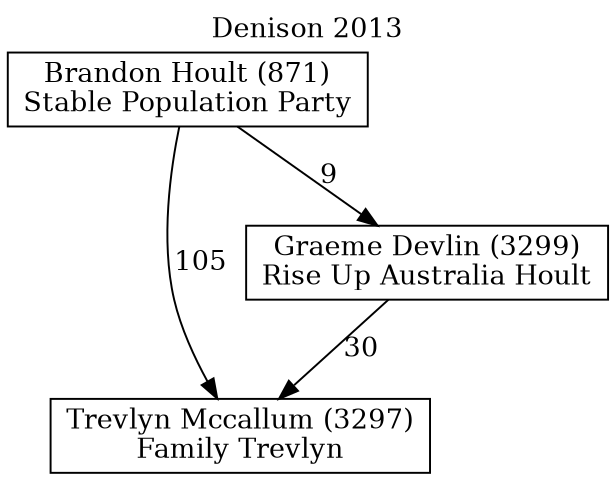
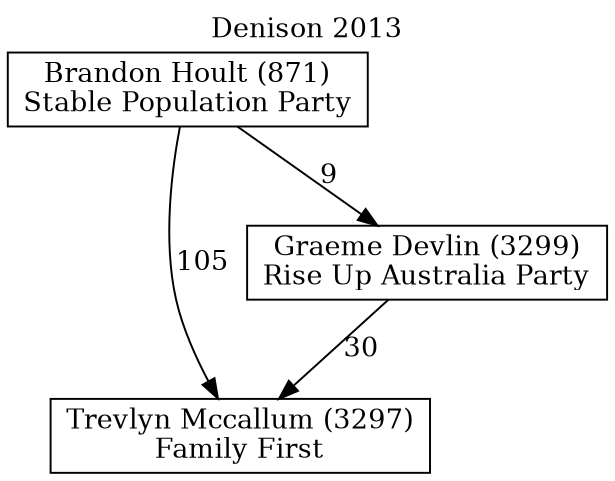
(427, 263) -> (427, 263)
(240, 436) -> (240, 436)
